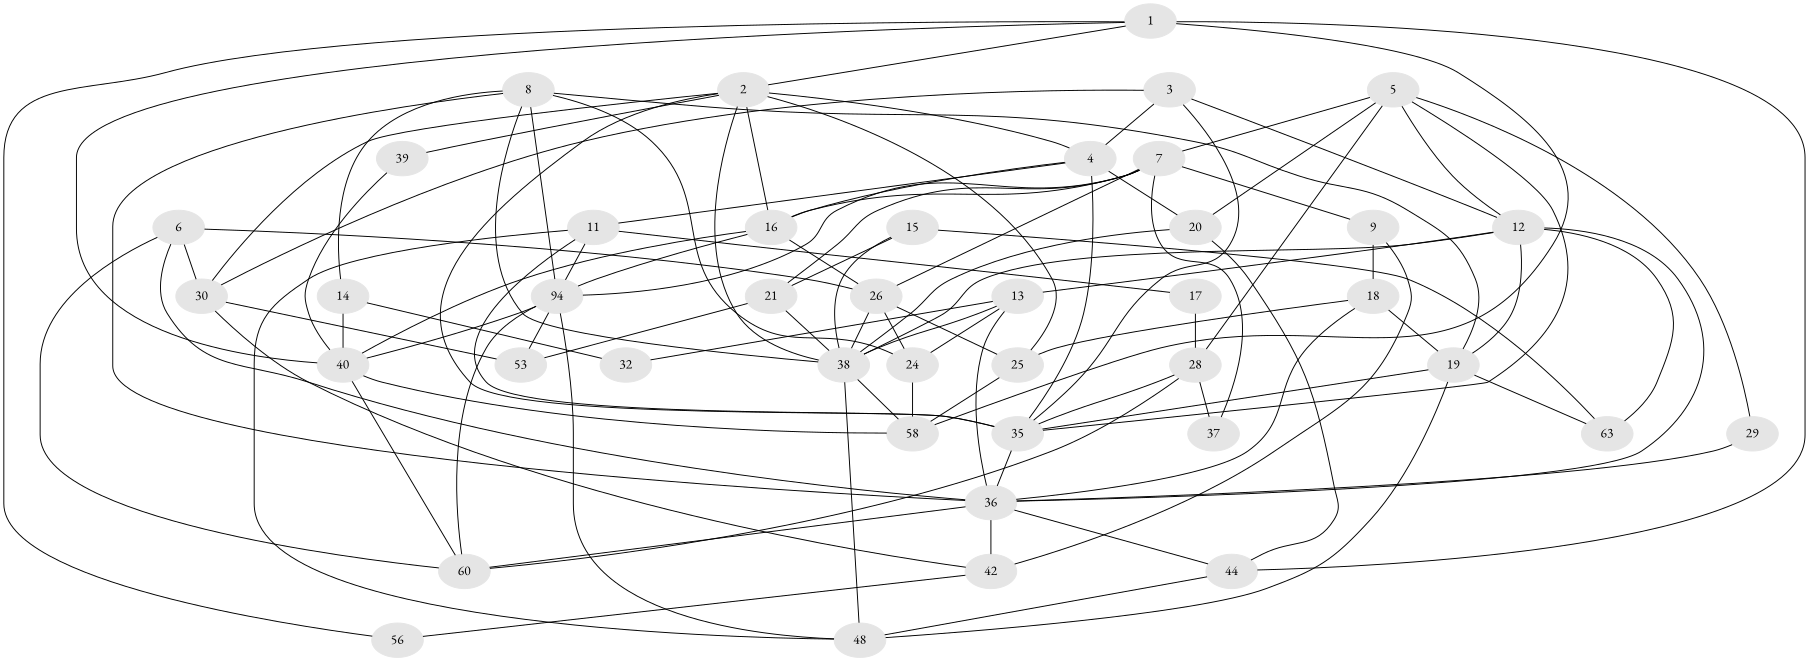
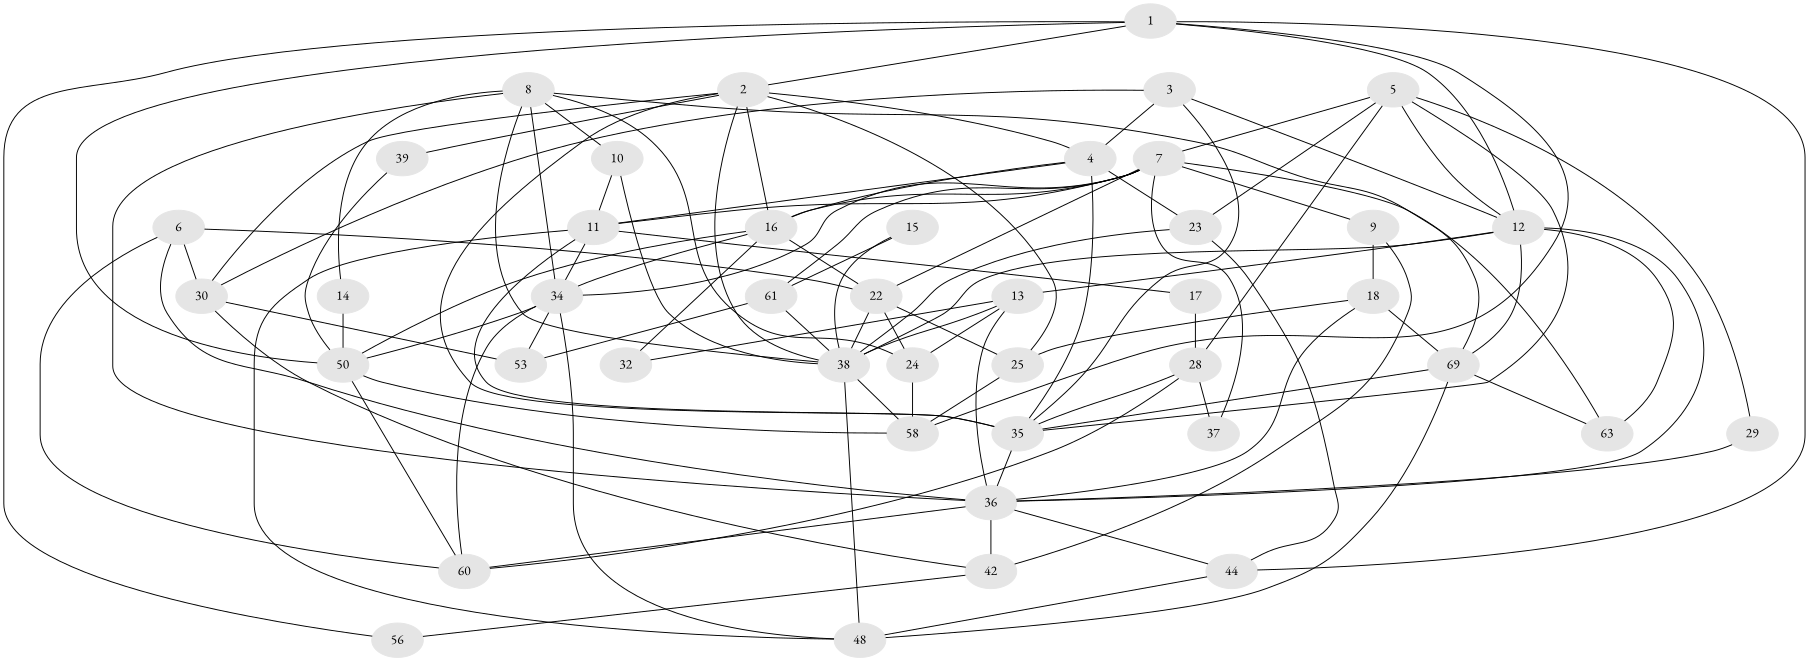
none -> (1385, 55)
none -> (617, 159)
none -> (920, 204)
(1195, 227) -> (1195, 227)
(1255, 257) -> (1472, 256)
(557, 296) -> (557, 296)
(771, 296) -> (771, 296)
(876, 296) -> (876, 296)
(490, 332) -> (698, 296)
(343, 365) -> (343, 365)
(1453, 365) -> (1453, 365)
